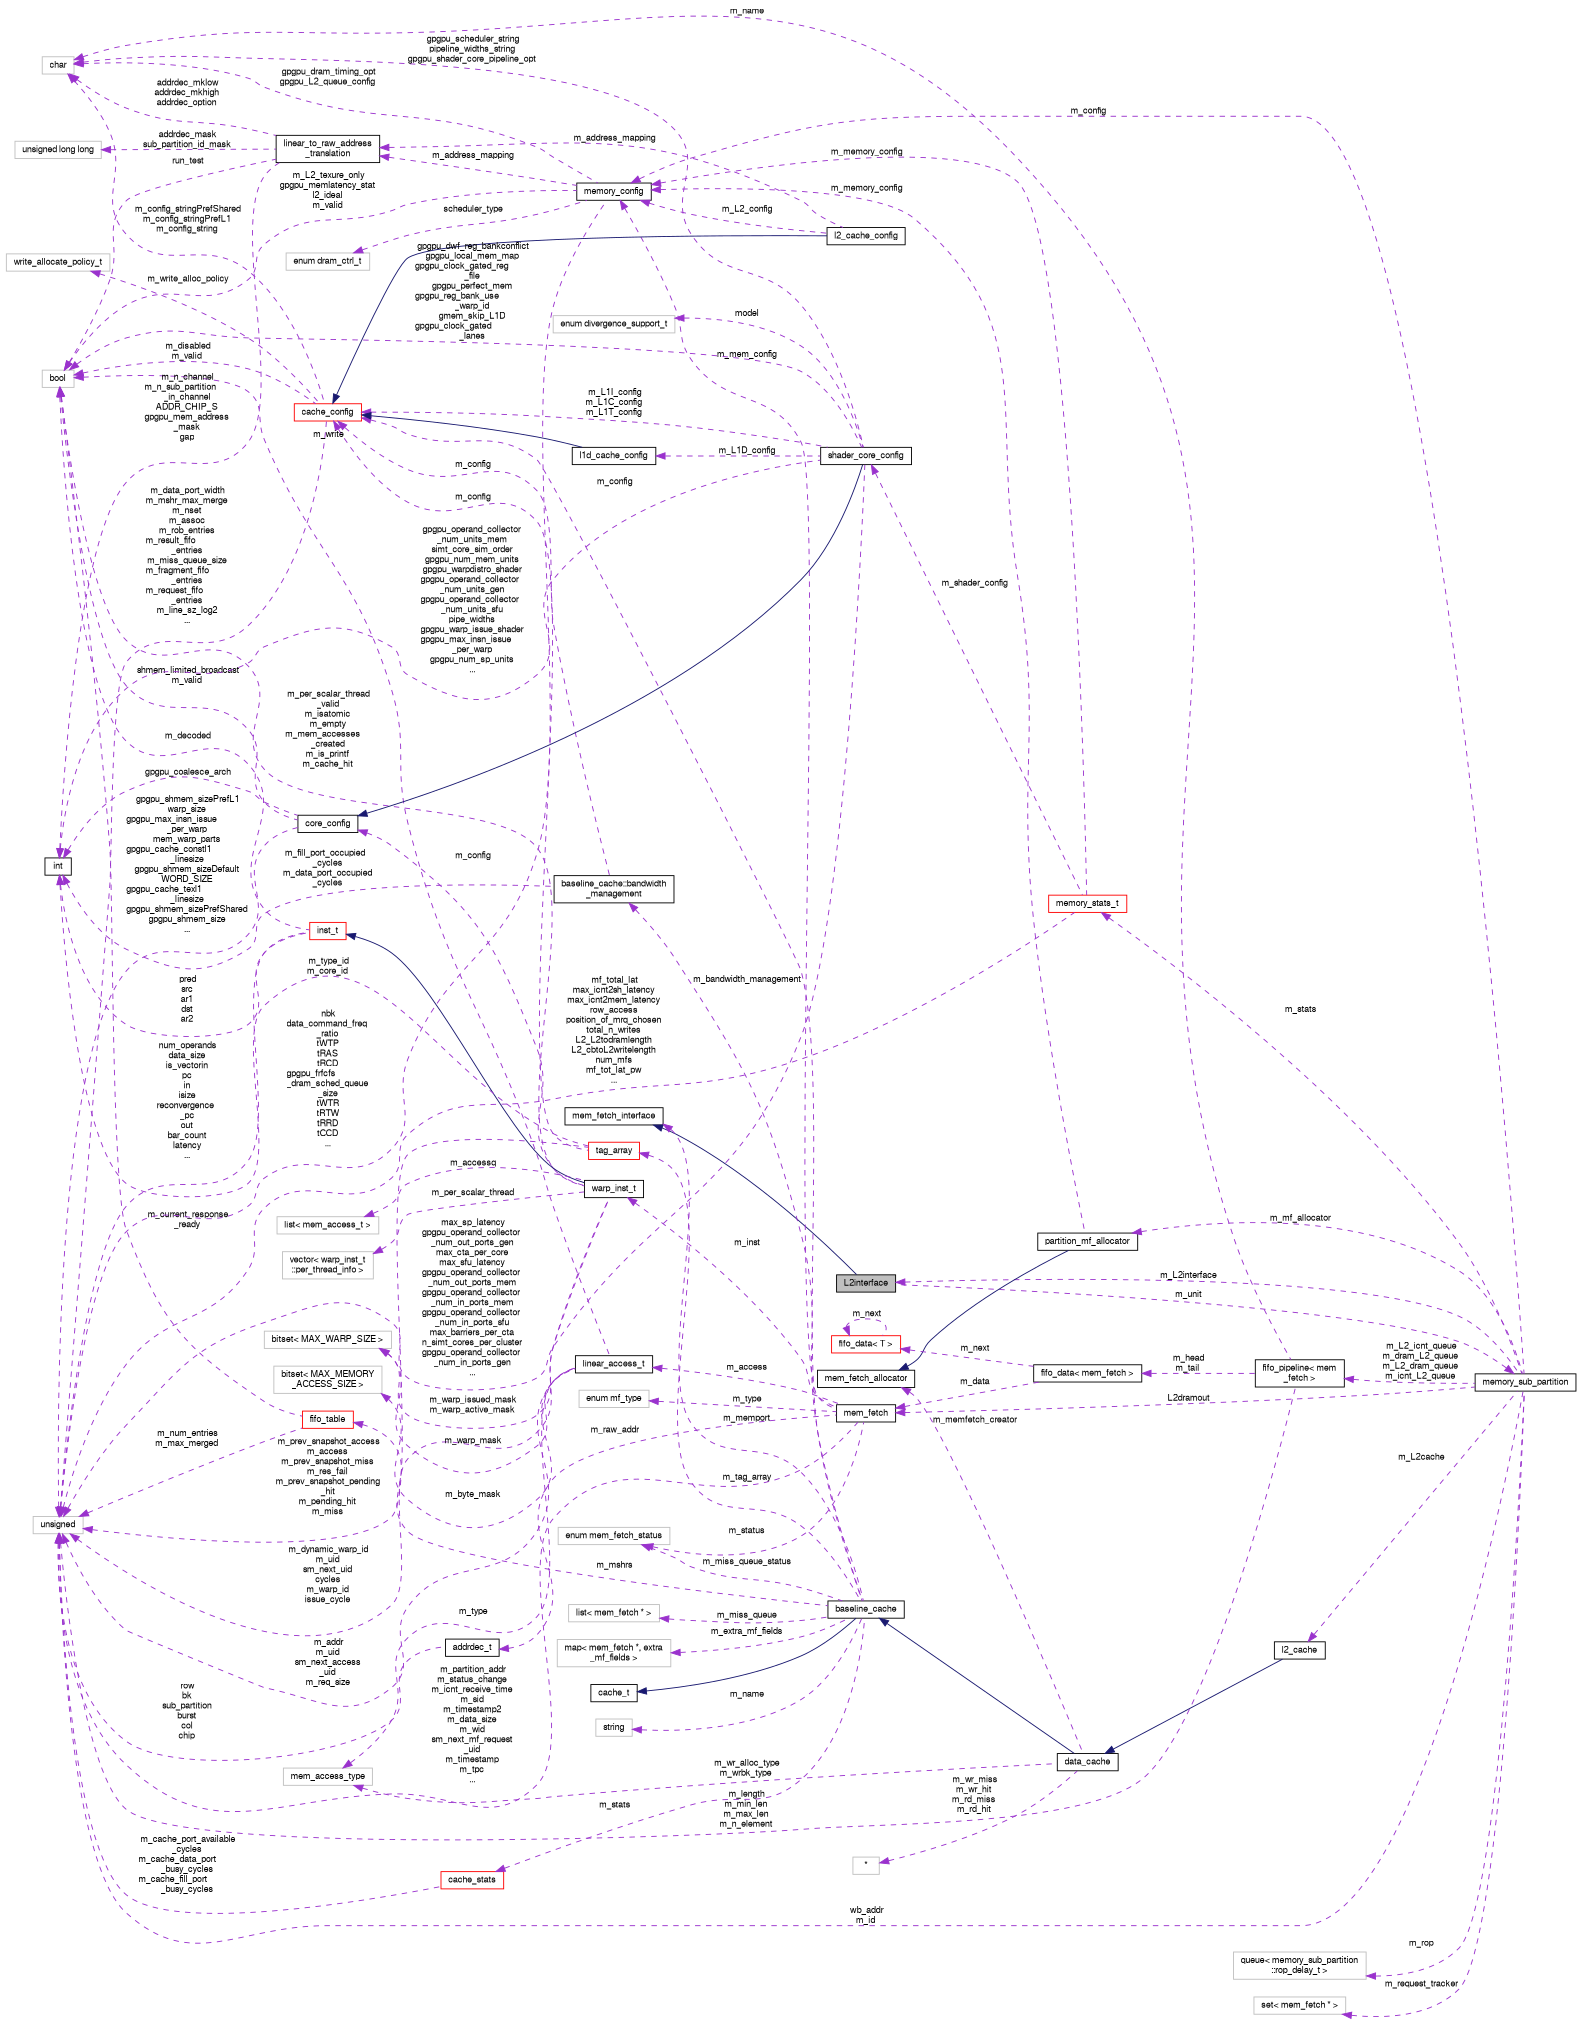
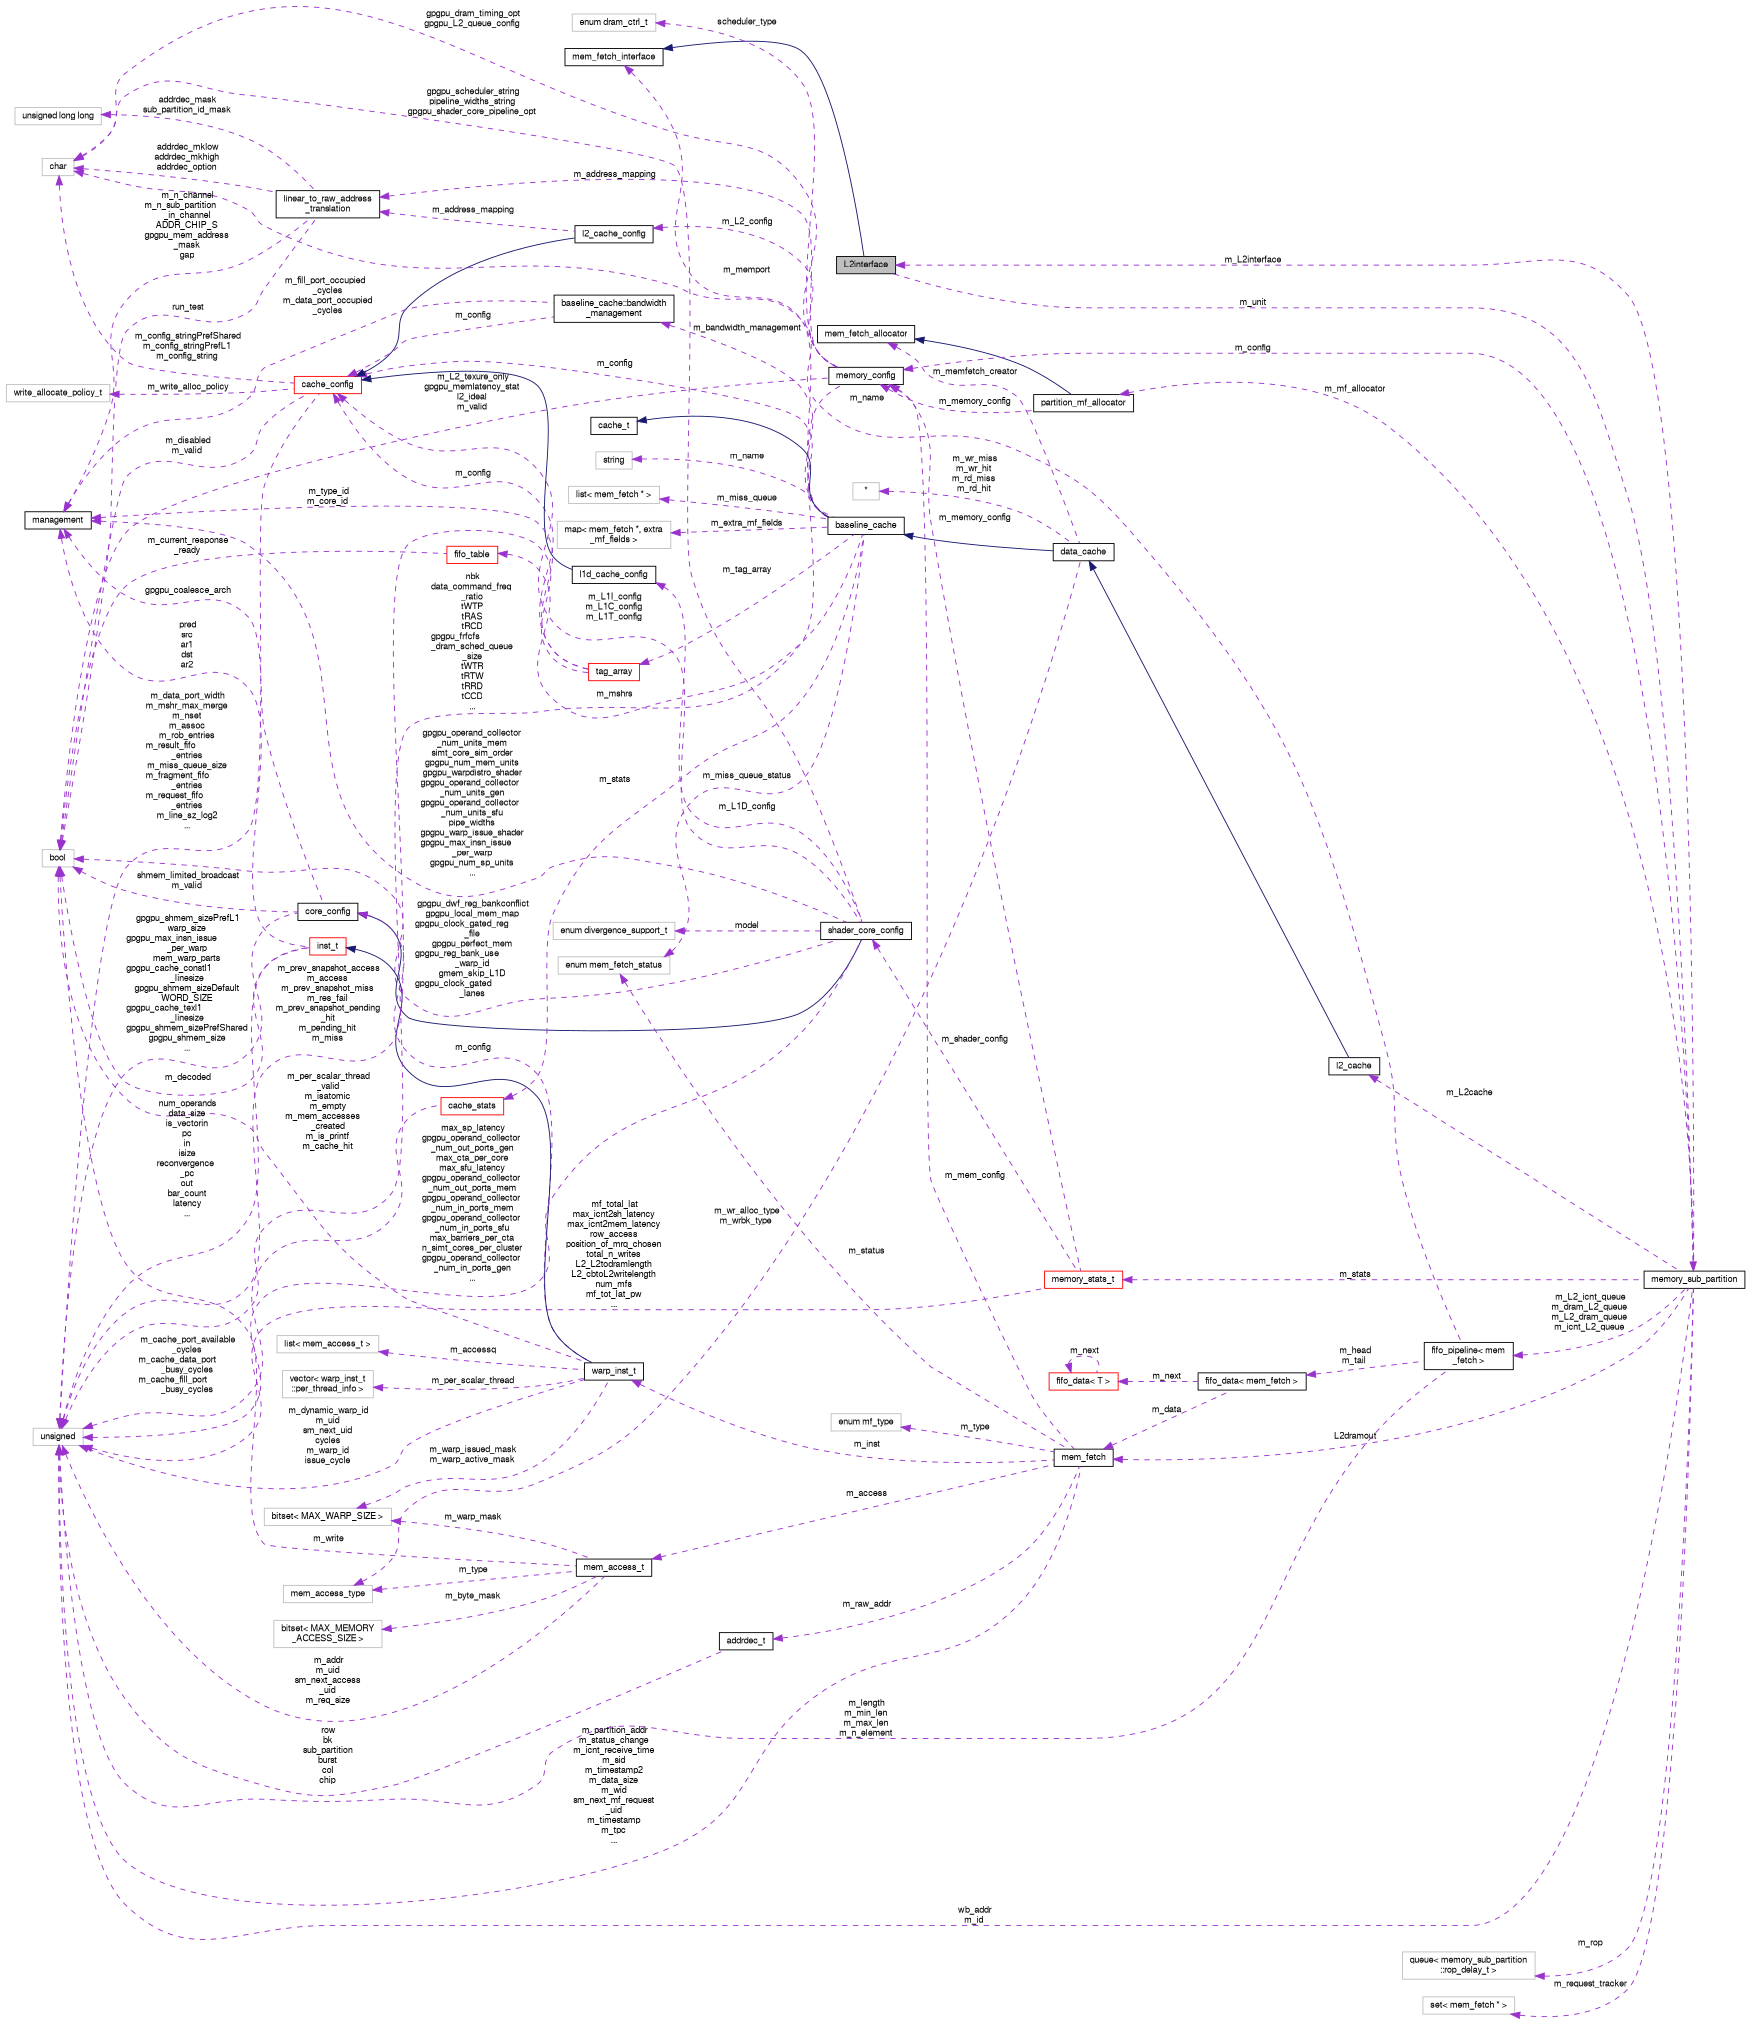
(737, 222) -> (791, 254)
(58, 867) -> (58, 520)
(614, 1364) -> (614, 1568)
(194, 1469) -> none
